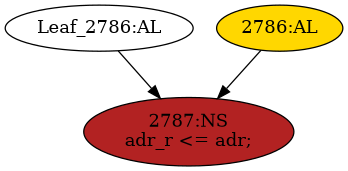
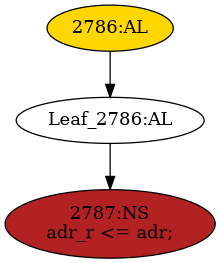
(244, 69) -> (110, 68)
